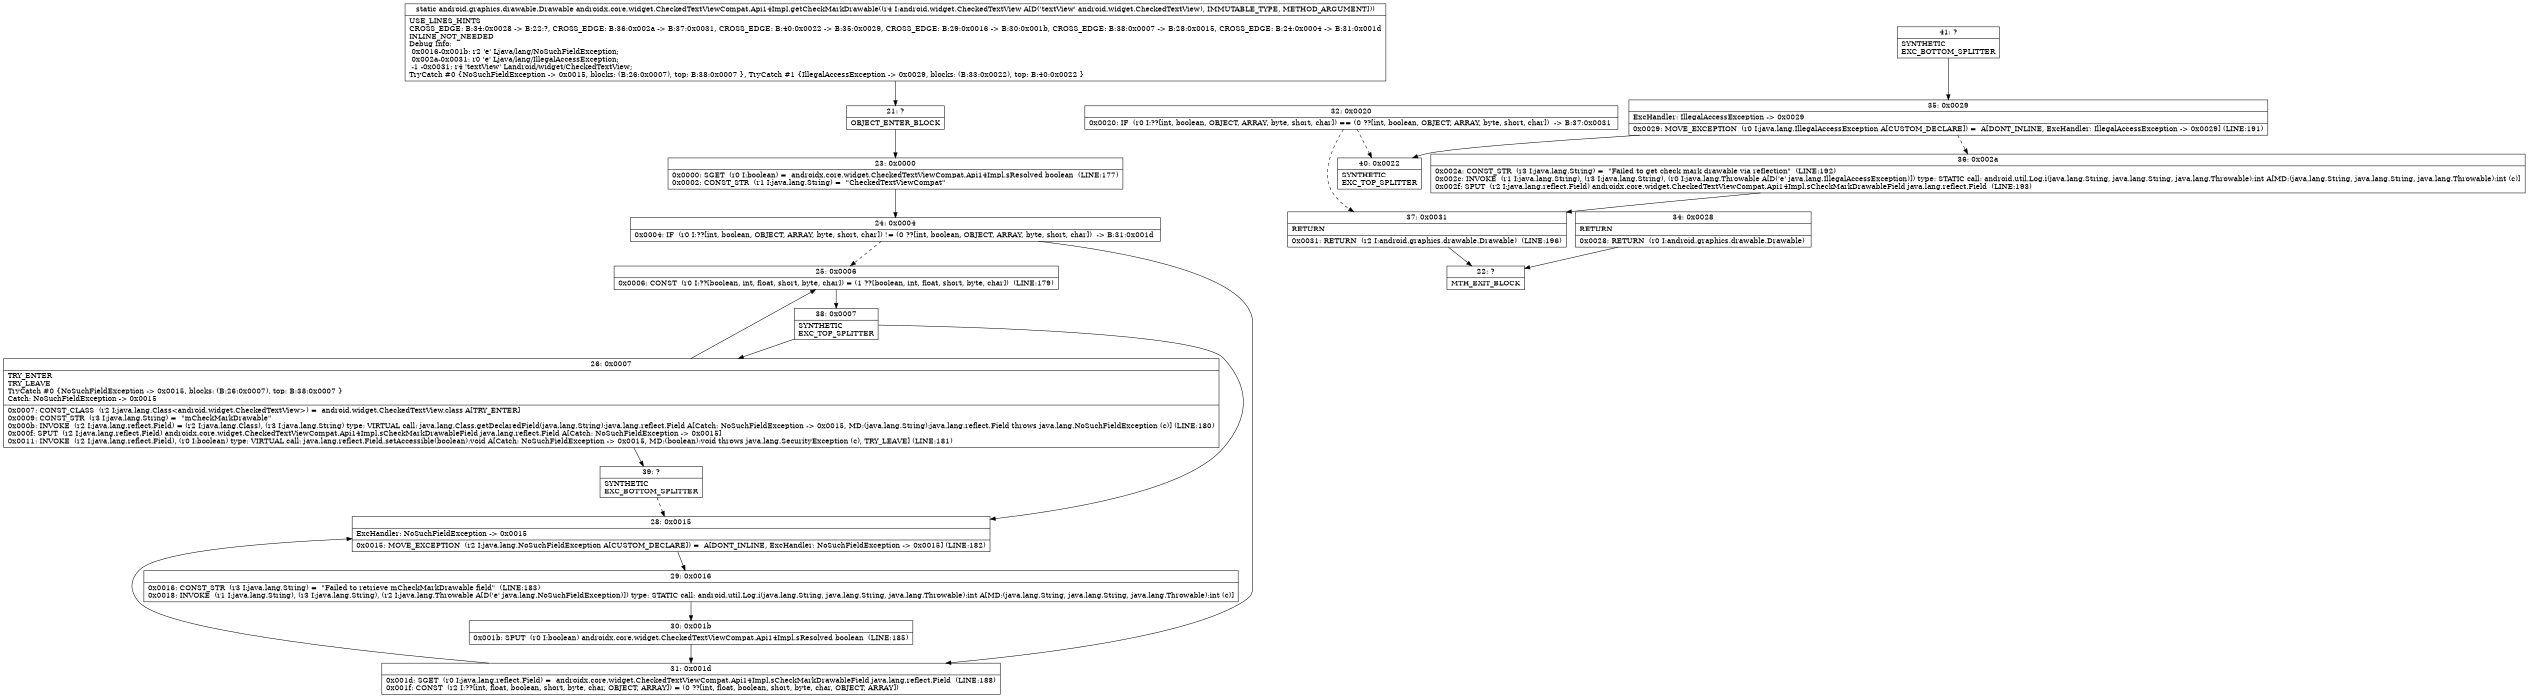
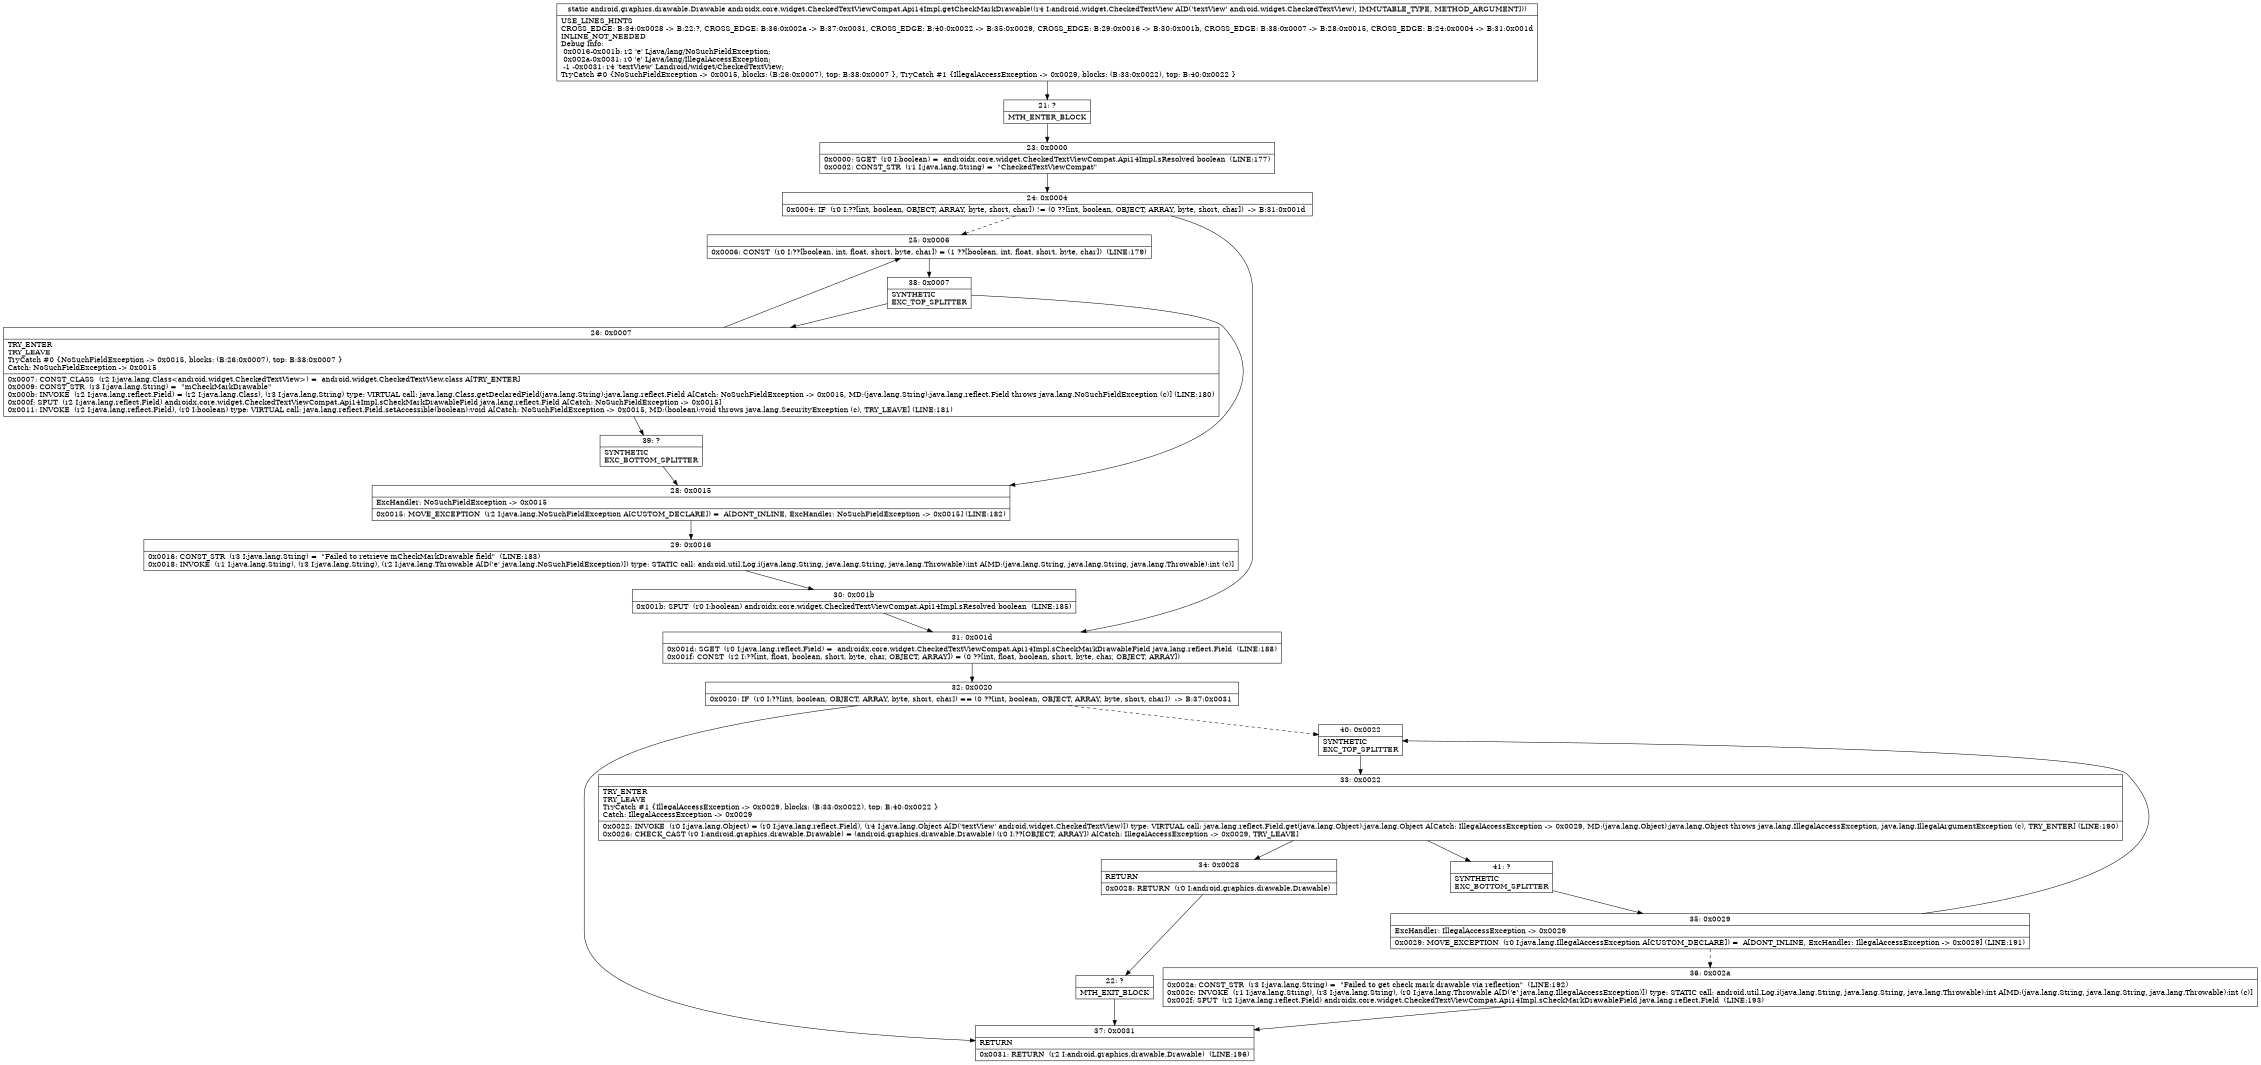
(895, 123) -> (1047, 117)
(1328, 172) -> (584, 924)
(1458, 255) -> (1115, 1010)
(660, 505) -> (669, 474)
(189, 623) -> (972, 670)
none -> (1361, 808)
